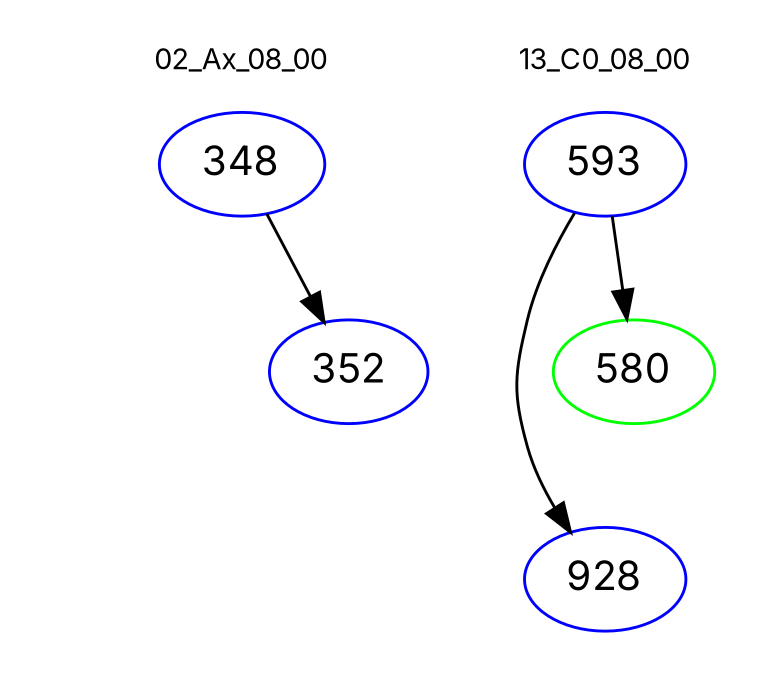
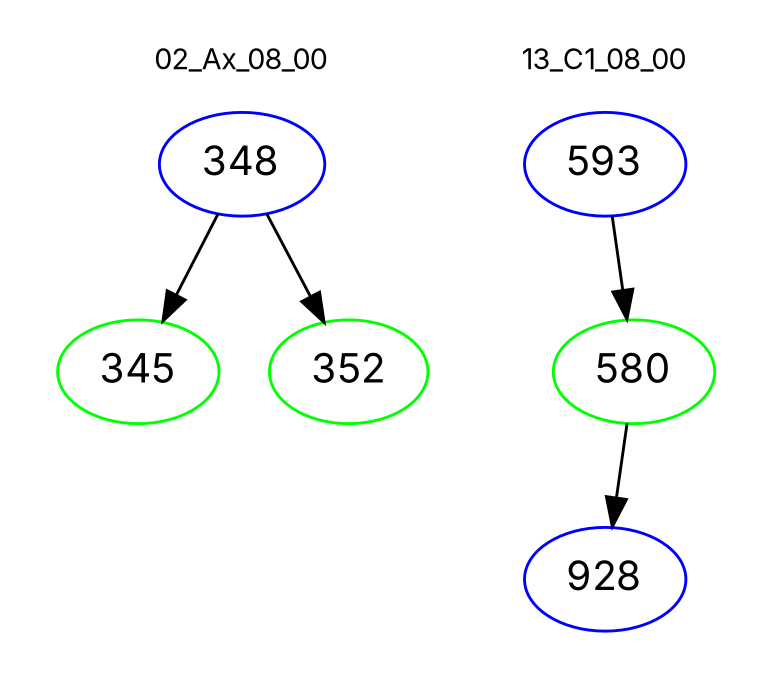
(605, 62) -> (605, 62)
(519, 359) -> (622, 461)
none -> (138, 372)
(349, 372) -> (349, 372)
